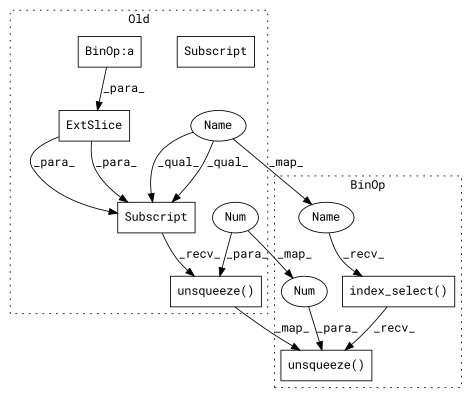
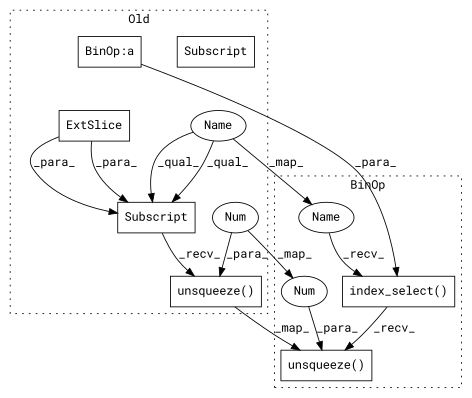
(103, 85) -> (300, 133)
